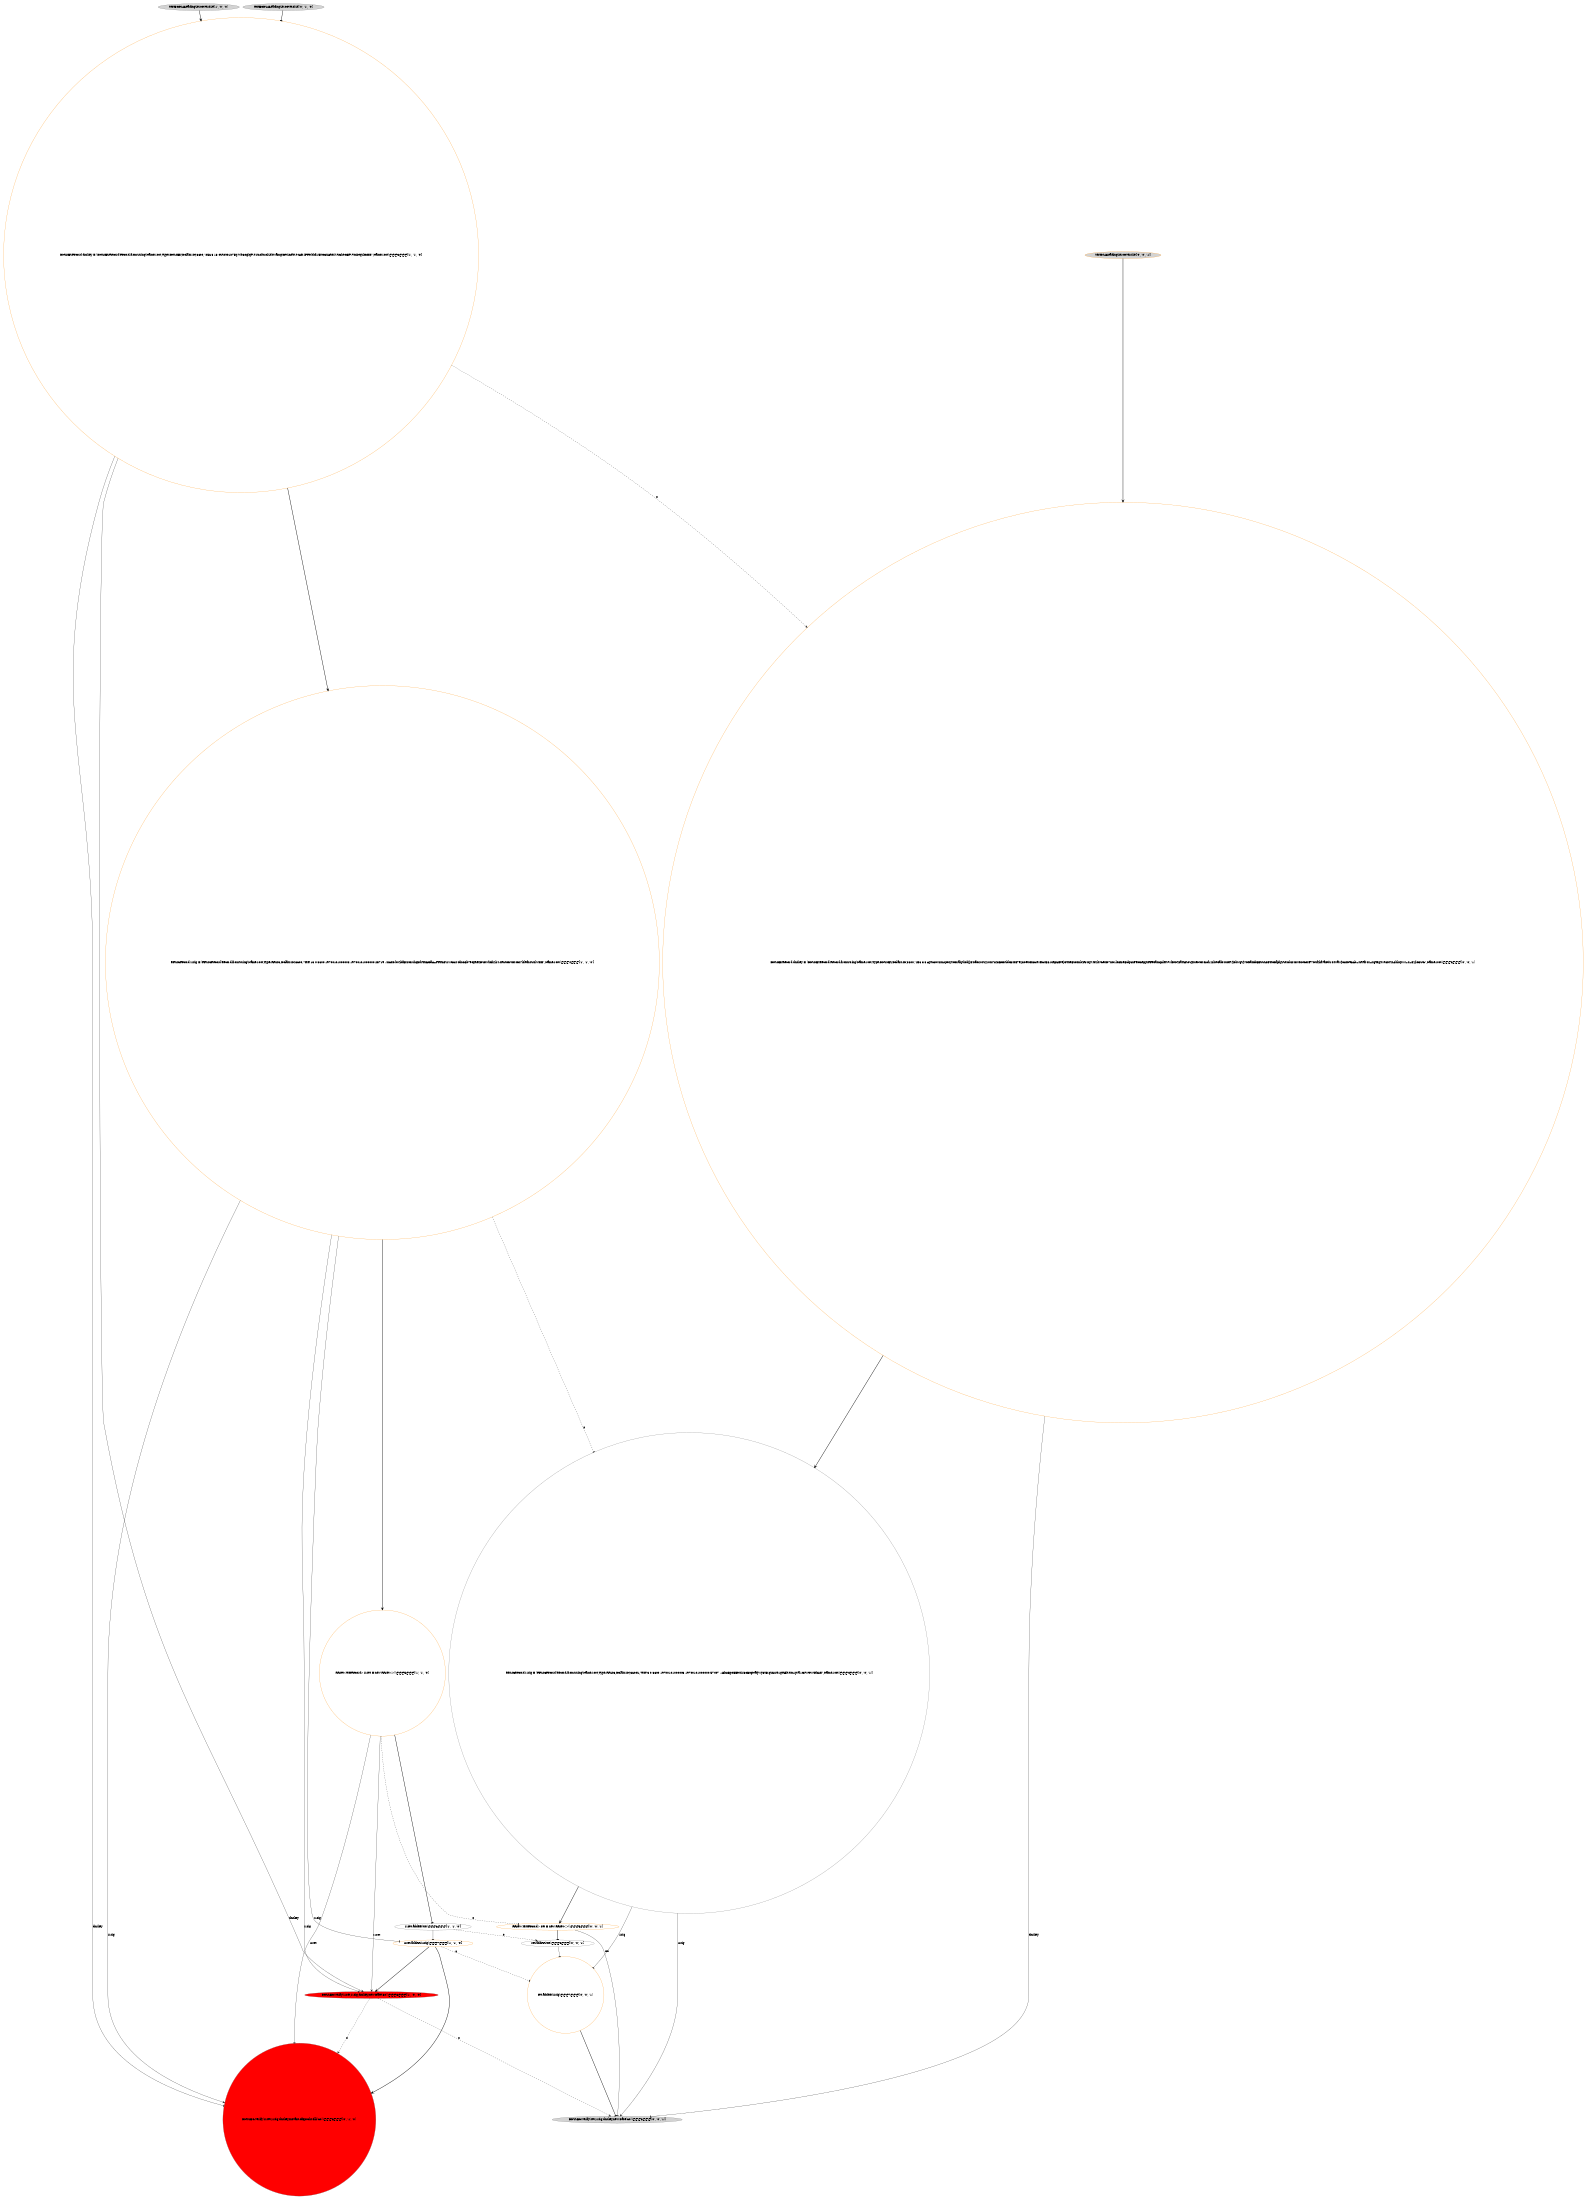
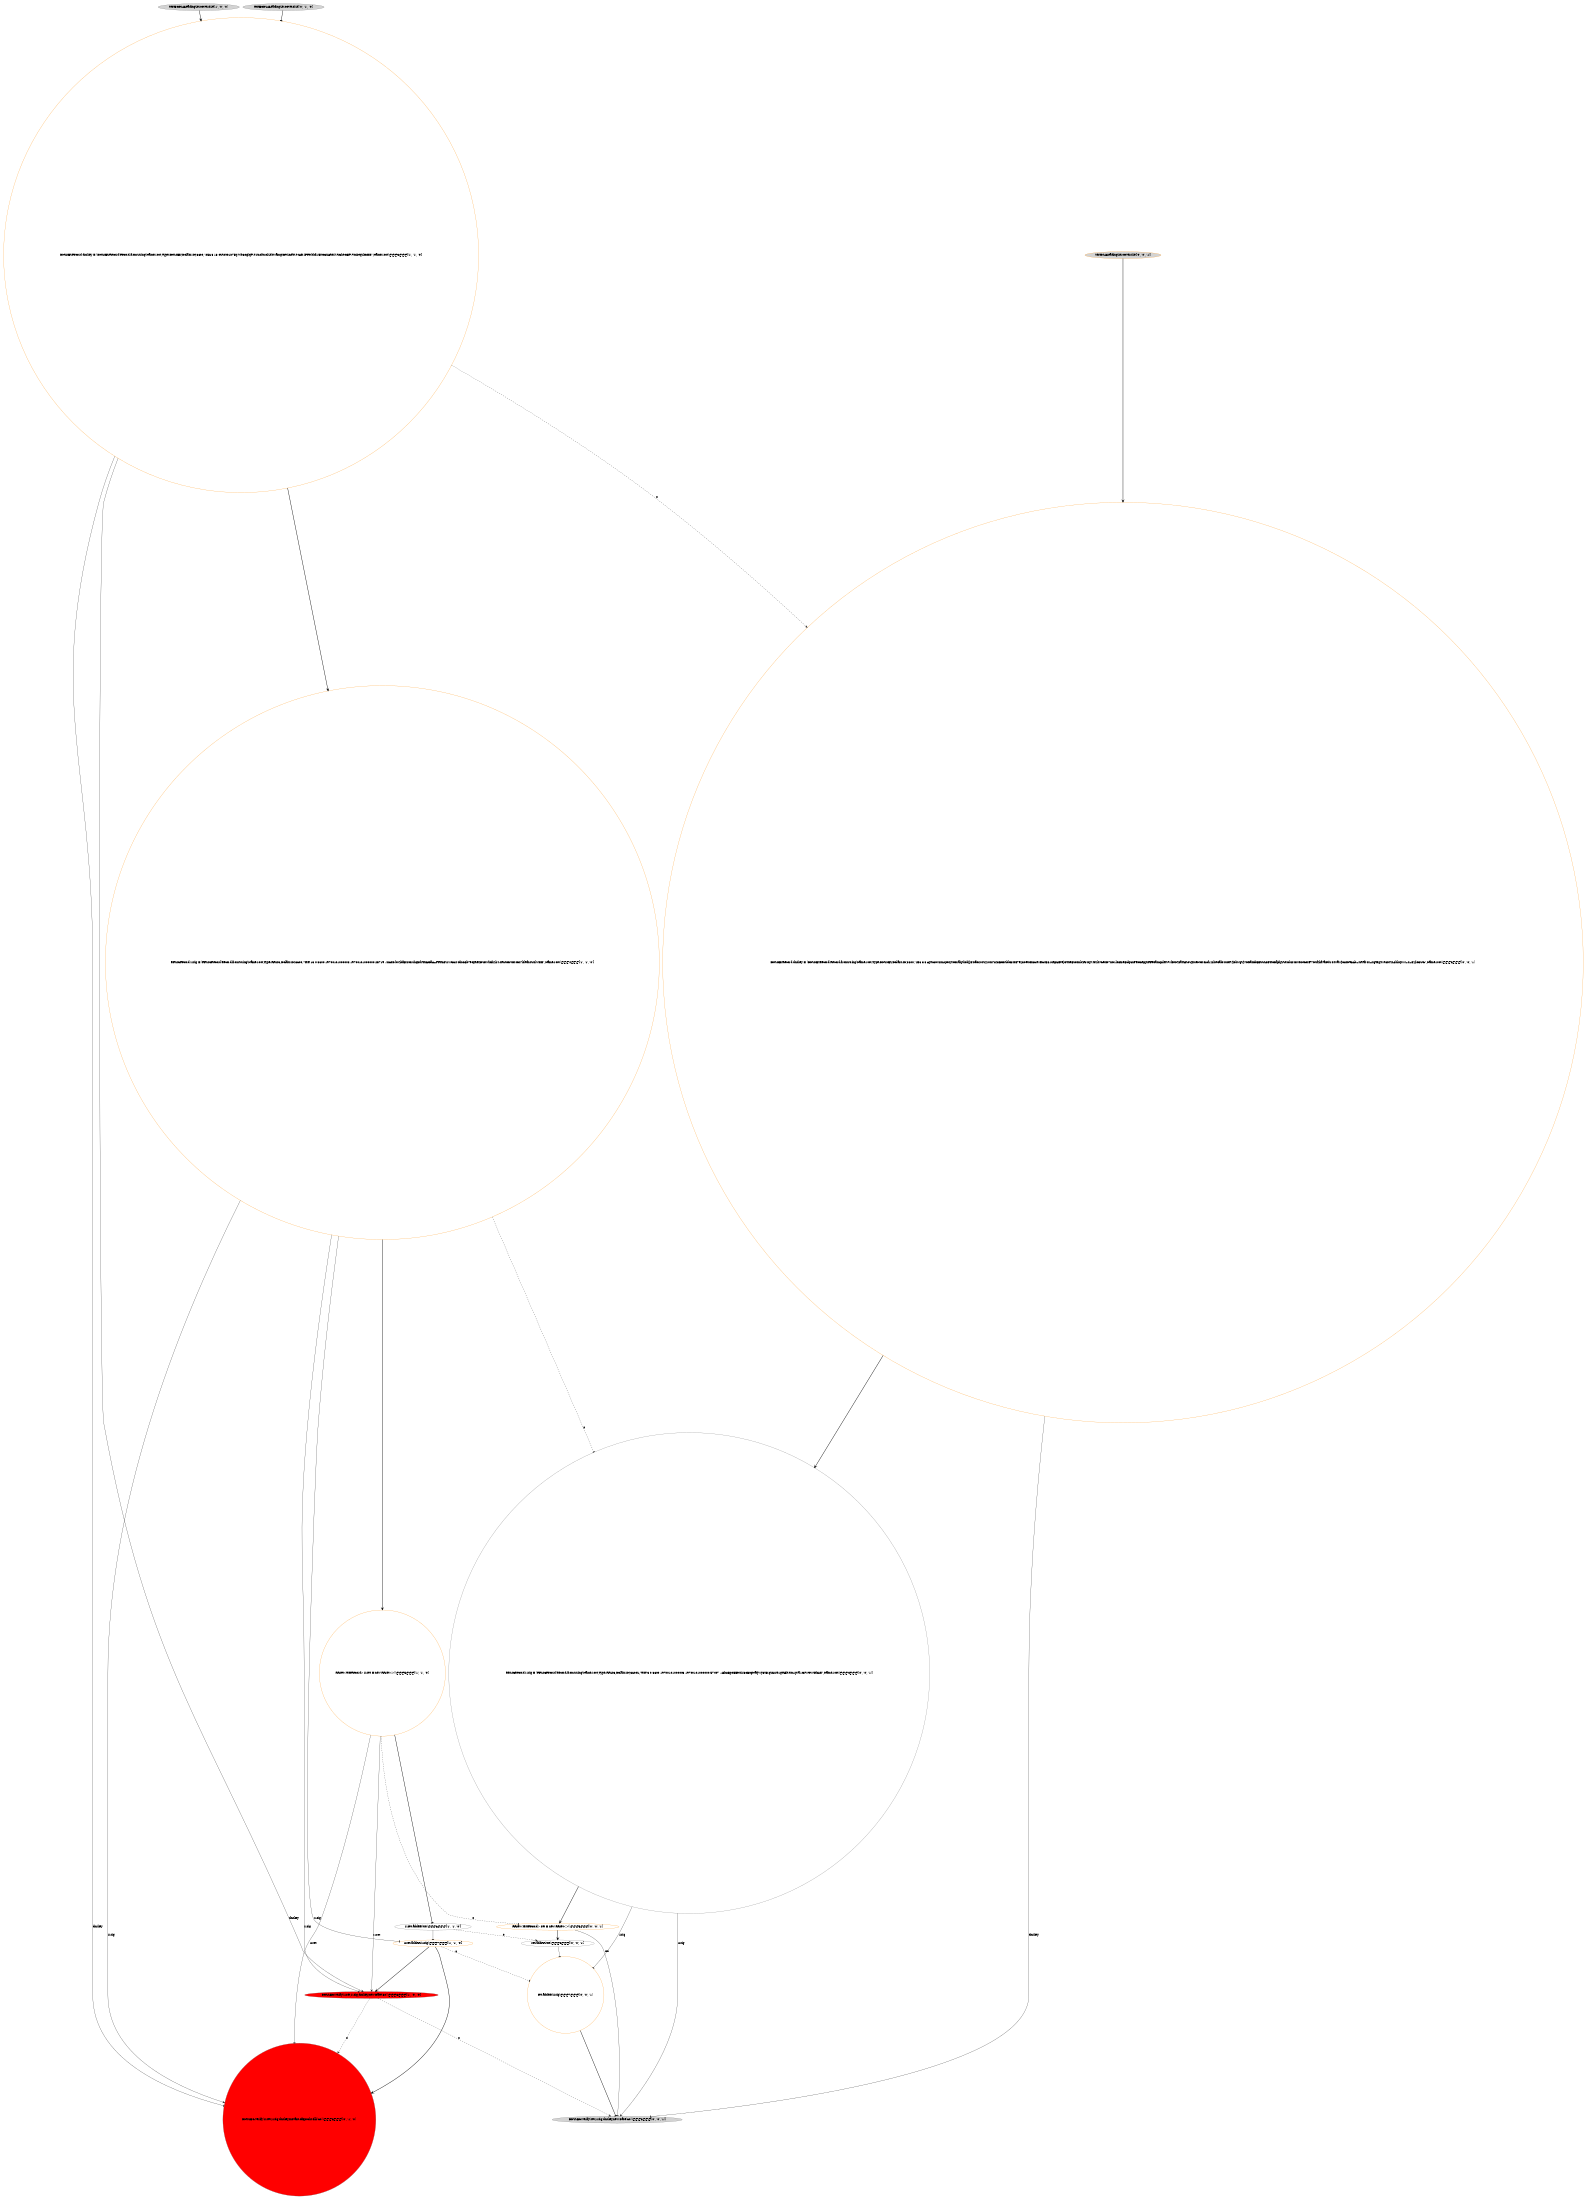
(558, 1935) -> (558, 1935)
